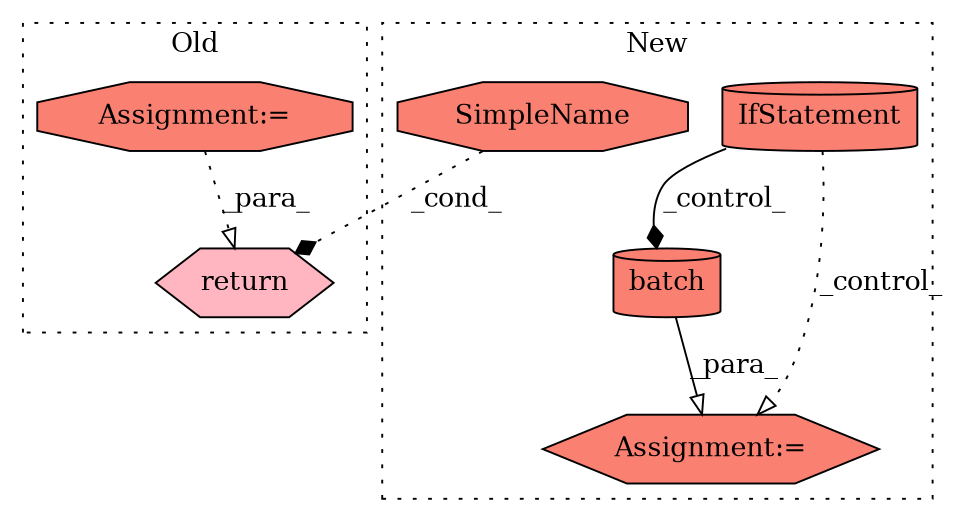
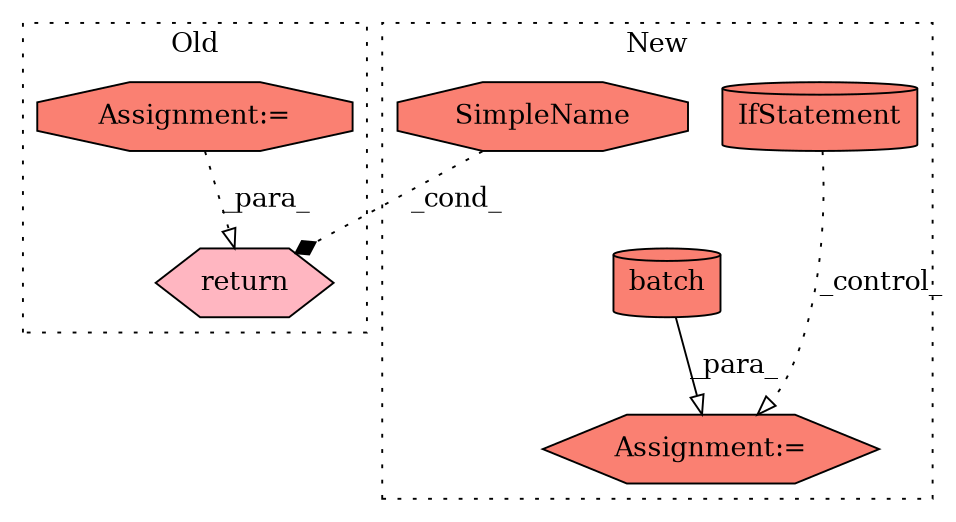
(675, 174) -> none
